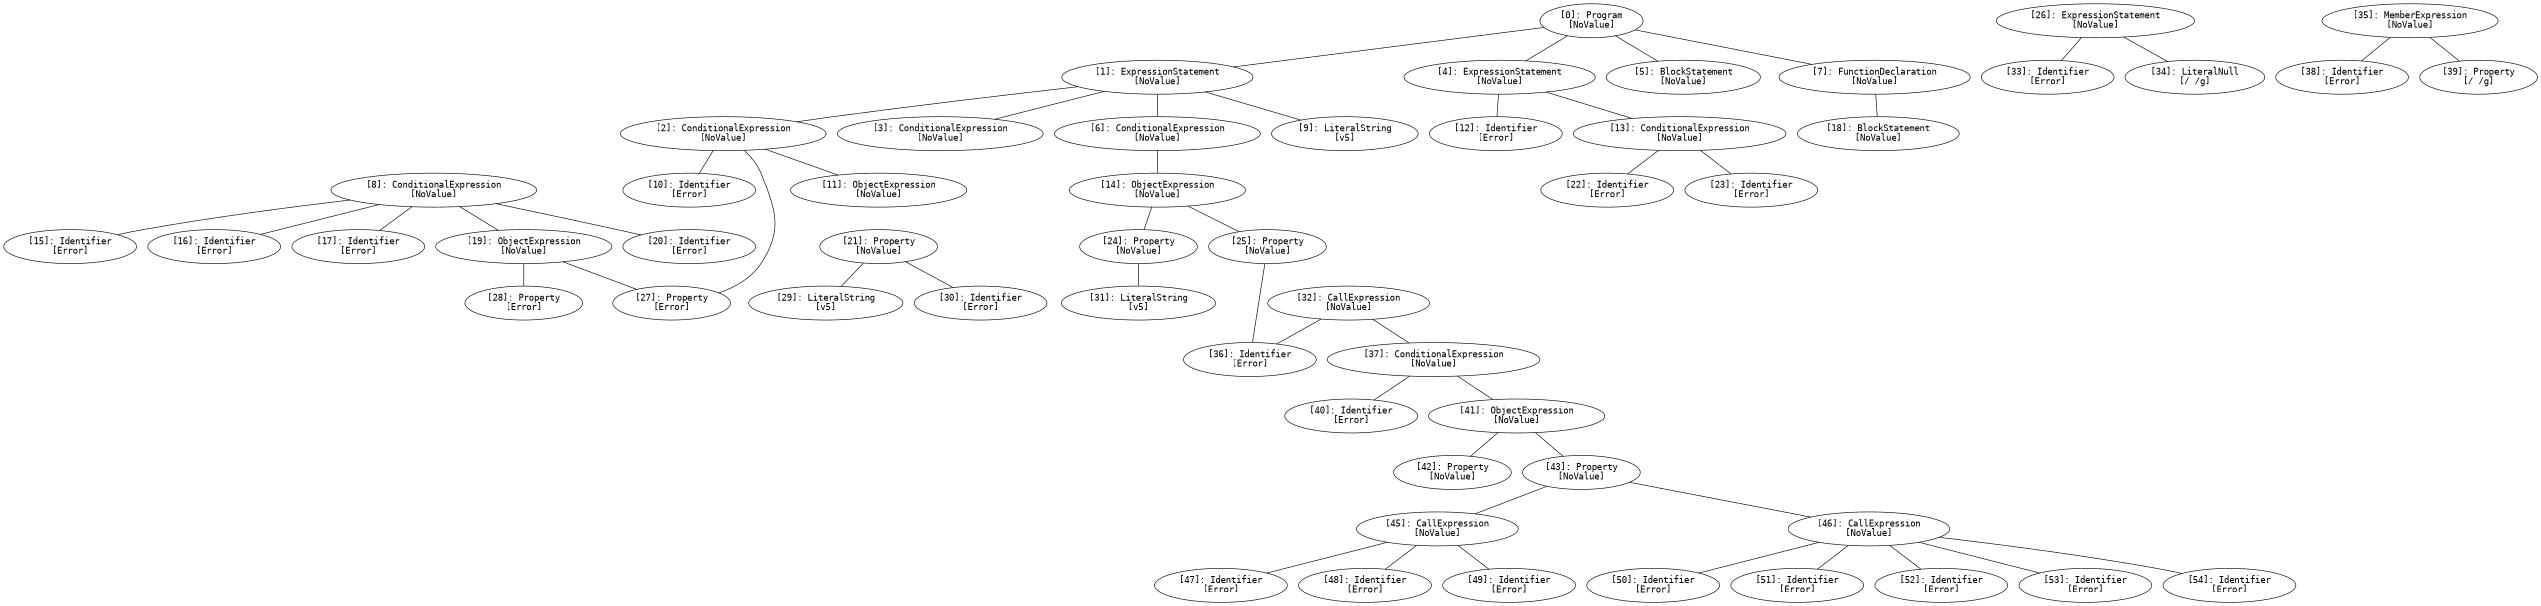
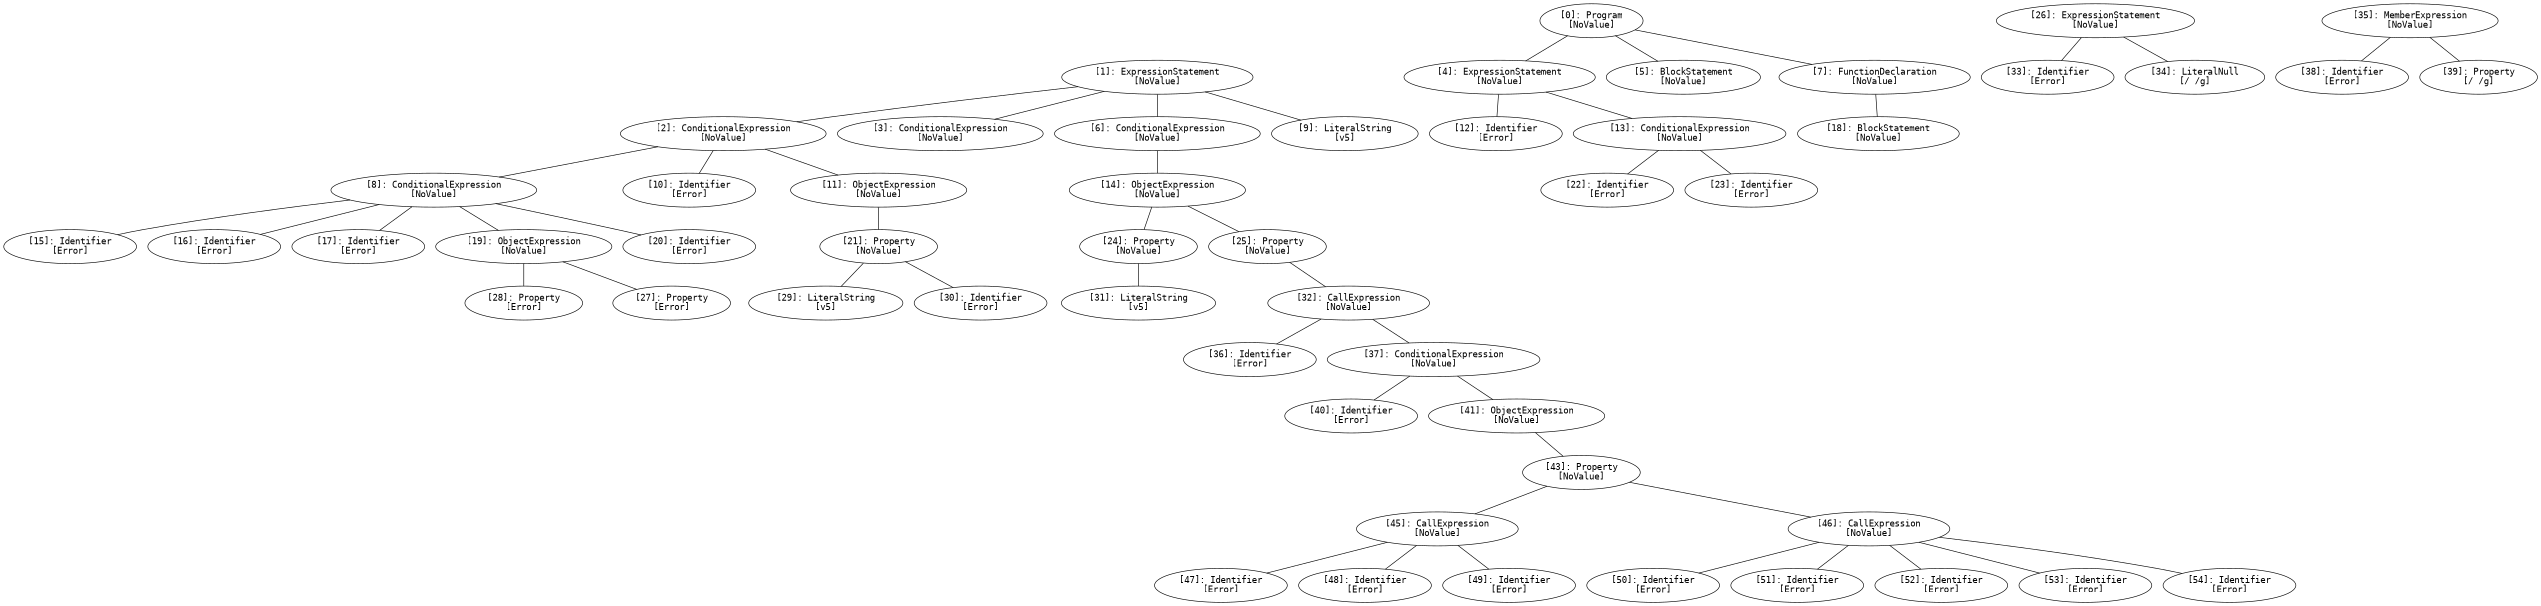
(1389, 47) -> none
none -> (879, 218)
(774, 231) -> (579, 162)
(1259, 303) -> (1308, 275)
(1452, 472) -> none
